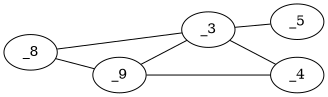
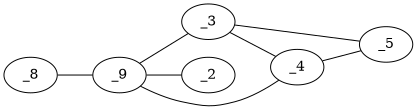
(120, 41) -> none
none -> (342, 56)
none -> (208, 75)
